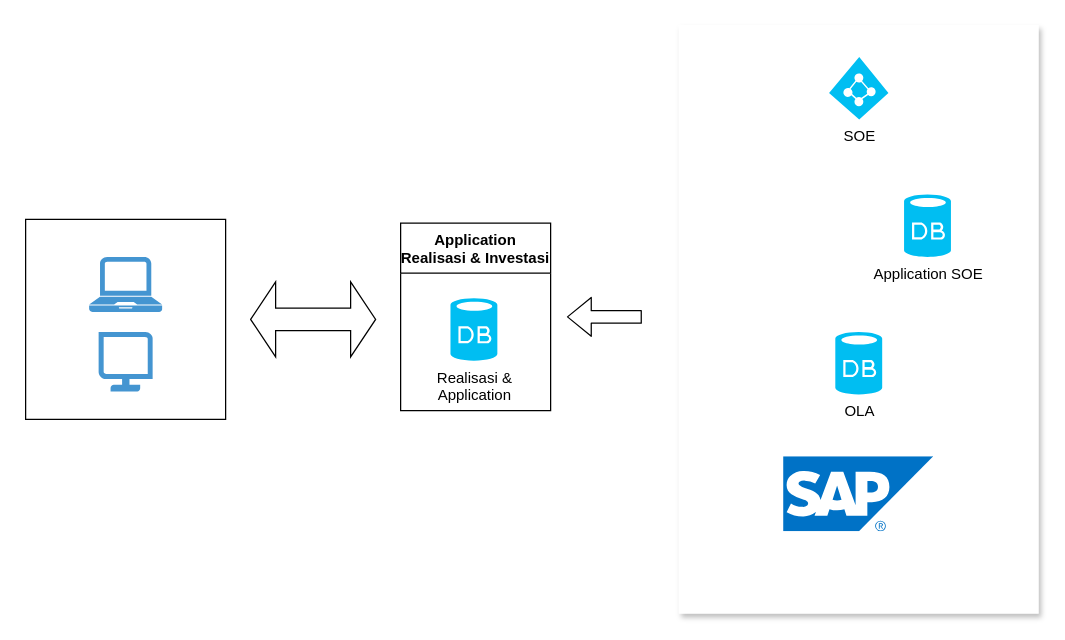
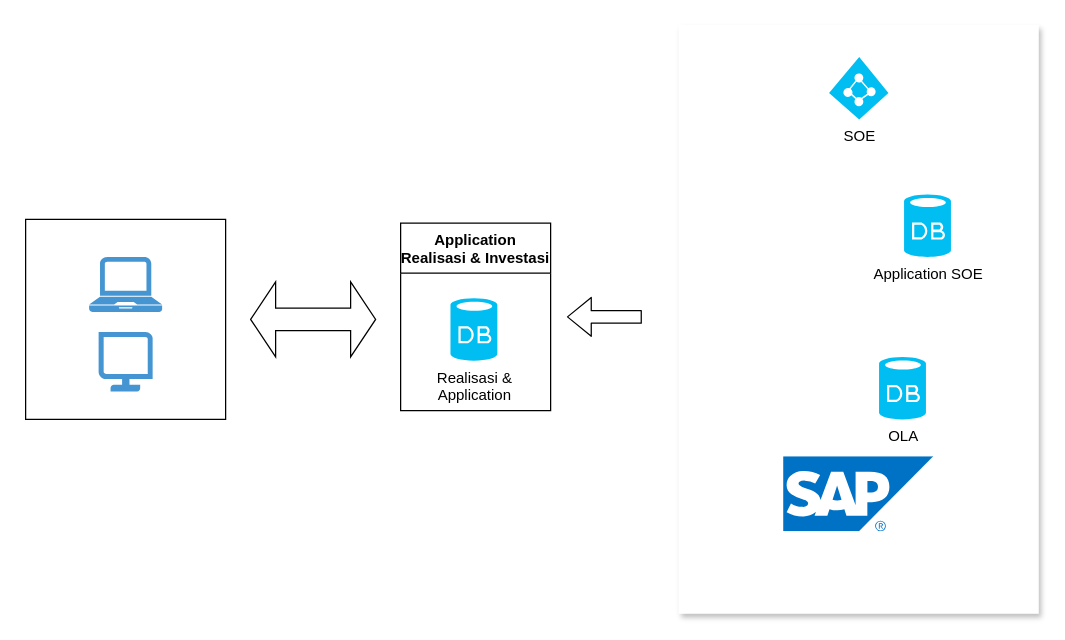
(859, 363) -> (903, 388)
